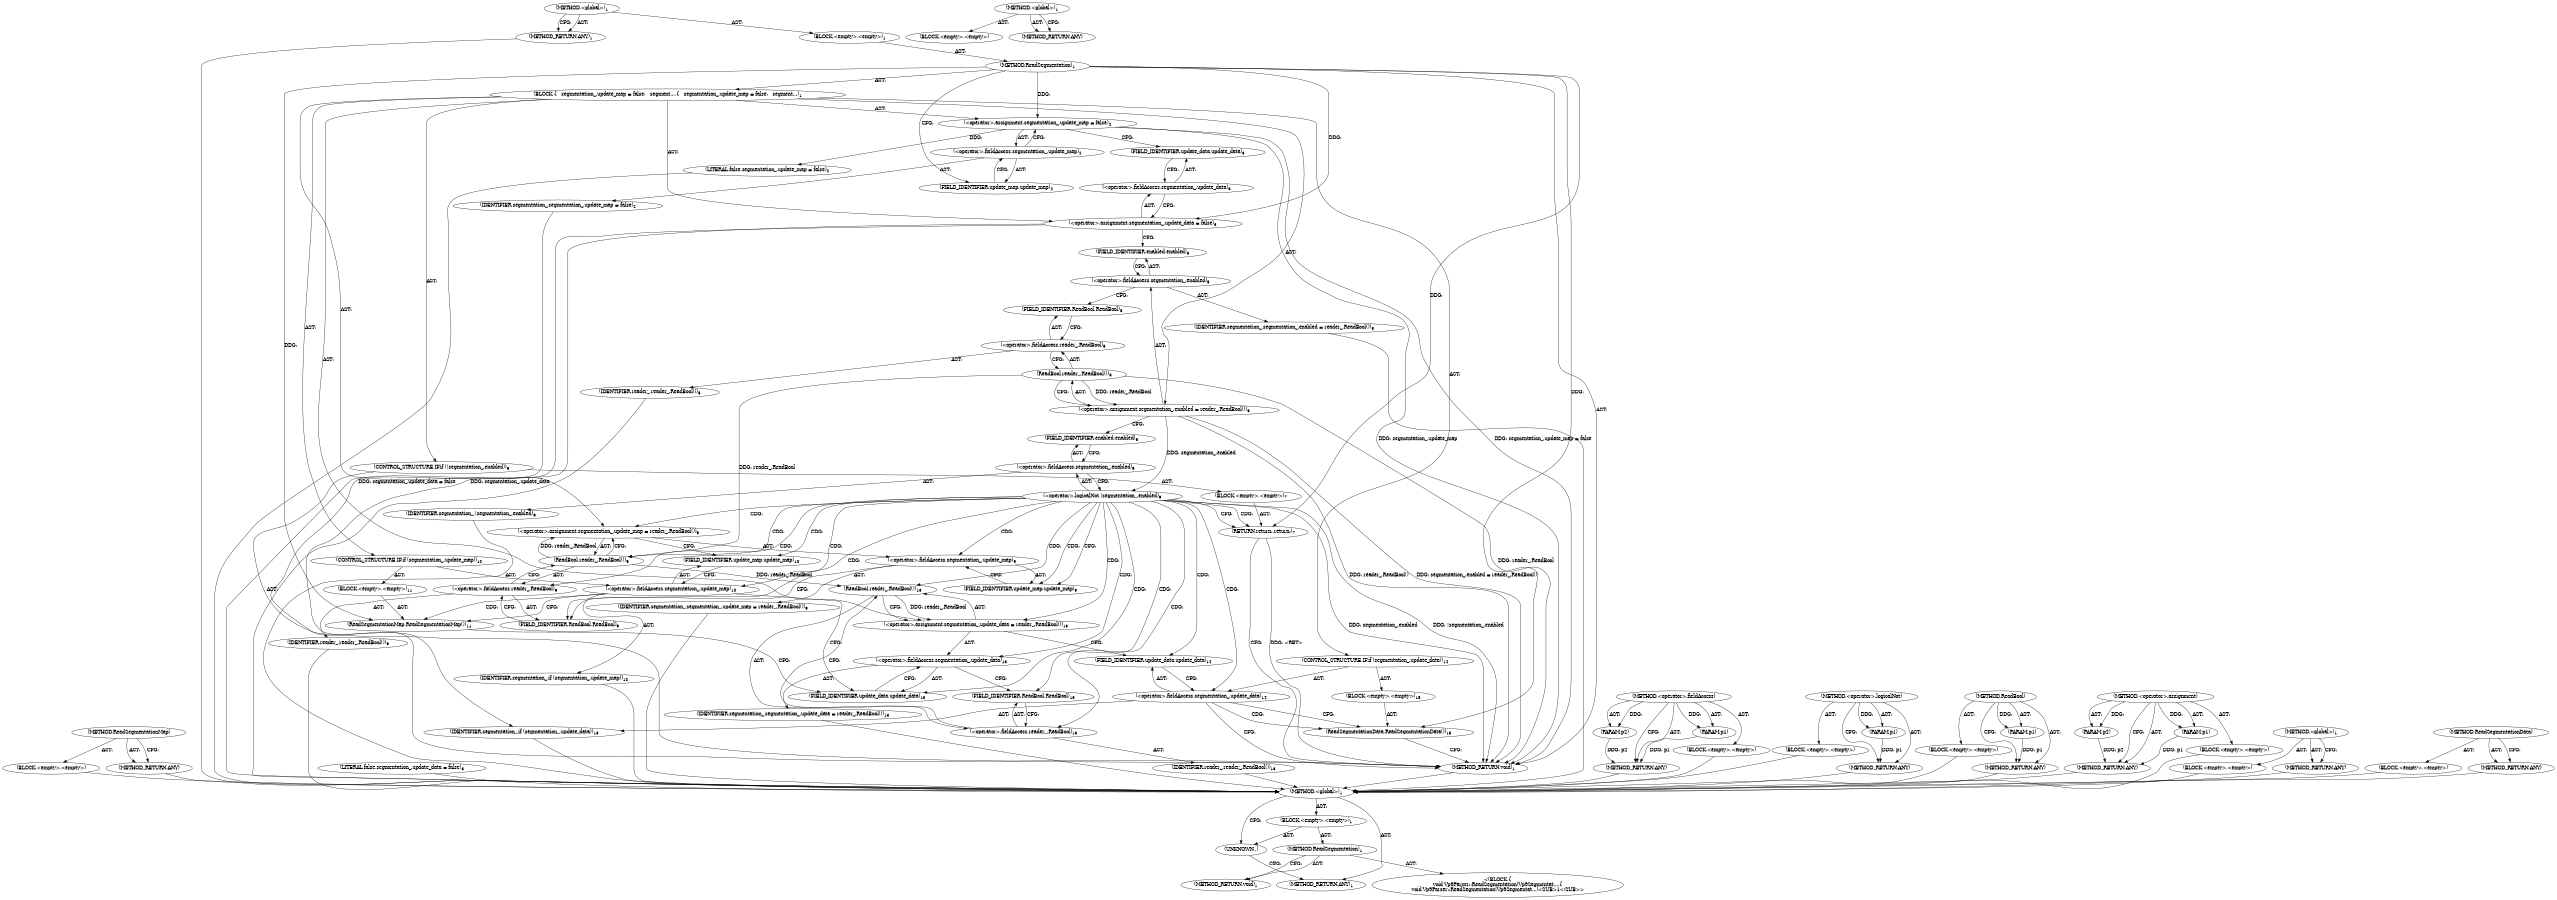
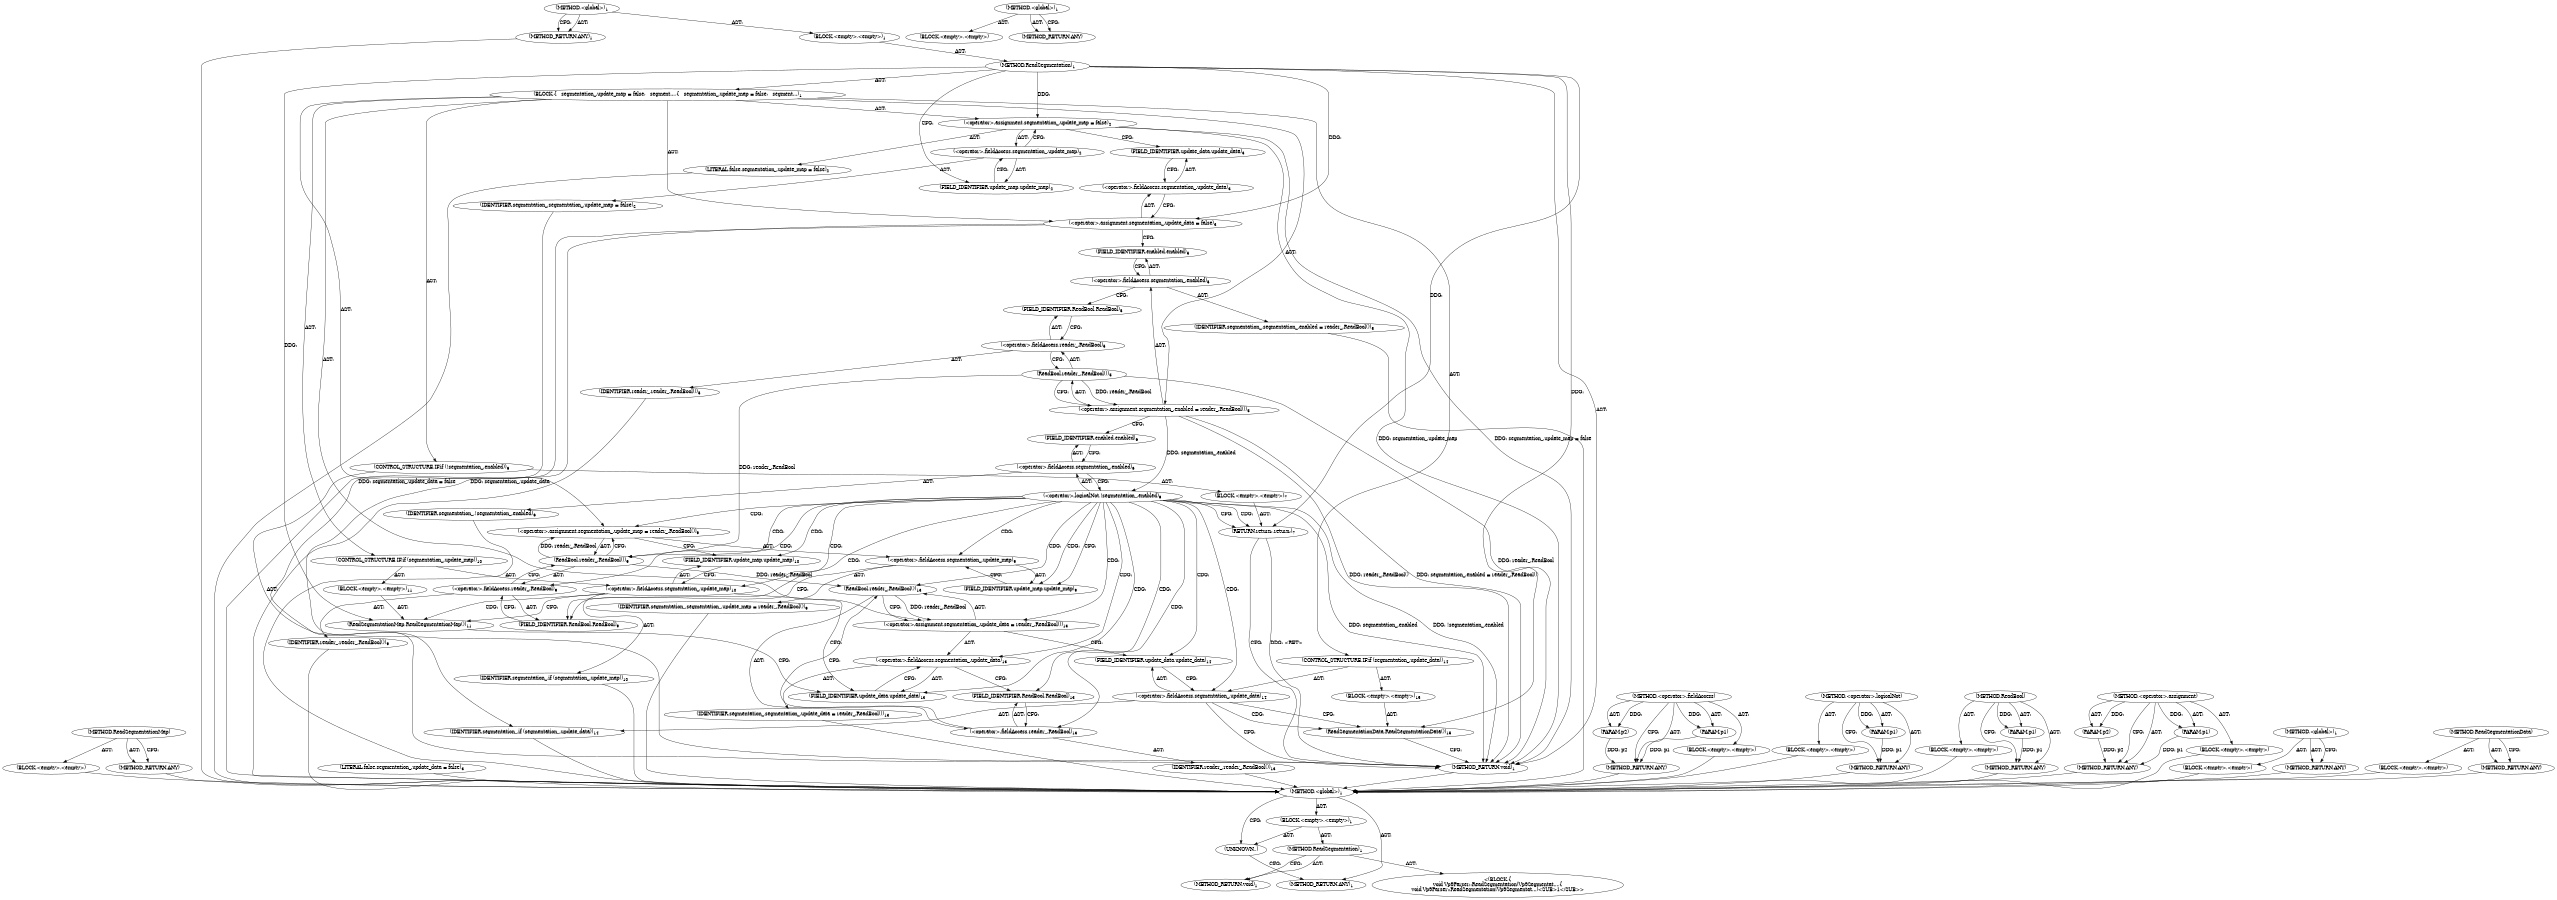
(977, 138) -> (976, 138)
(596, 732) -> (596, 732)
